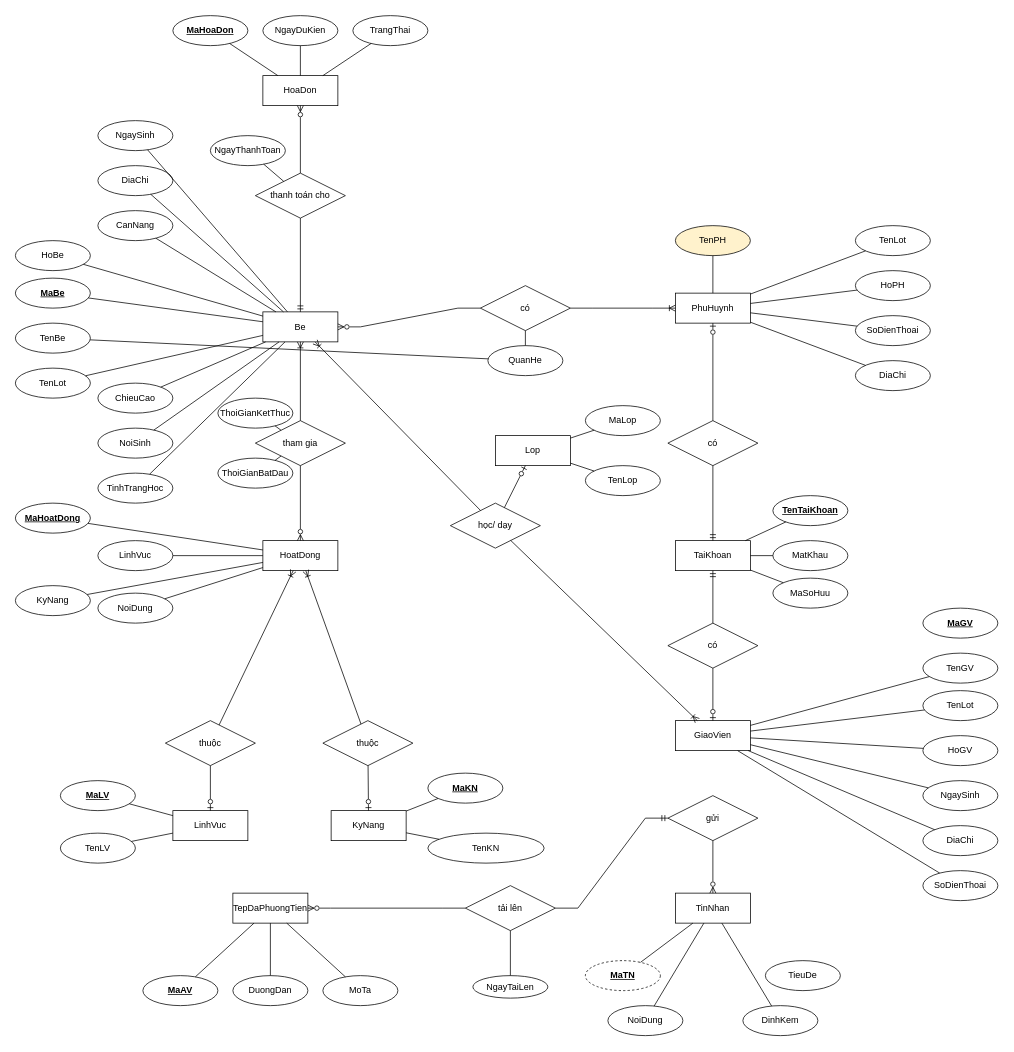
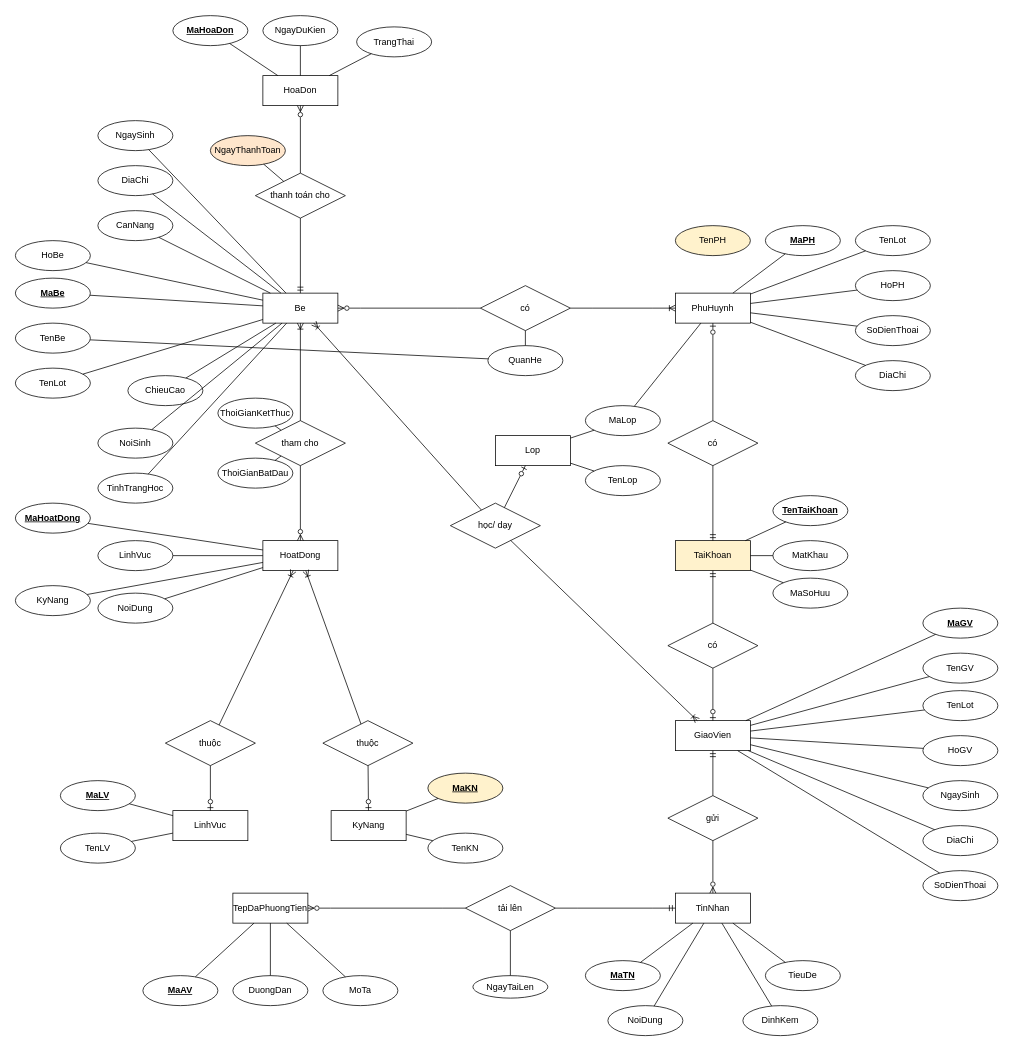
(390, 30) -> (394, 42)
(248, 150) -> (248, 150)
none -> (803, 240)
none -> (759, 274)
(713, 275) -> (668, 364)
(300, 327) -> (300, 308)
(135, 398) -> (165, 390)
(300, 443) -> (300, 443)
(713, 555) -> (713, 555)
none -> (840, 678)
none -> (713, 773)
(465, 788) -> (465, 788)
(486, 848) -> (465, 848)
(618, 855) -> (625, 908)
none -> (759, 943)
(623, 975) -> (623, 975)
